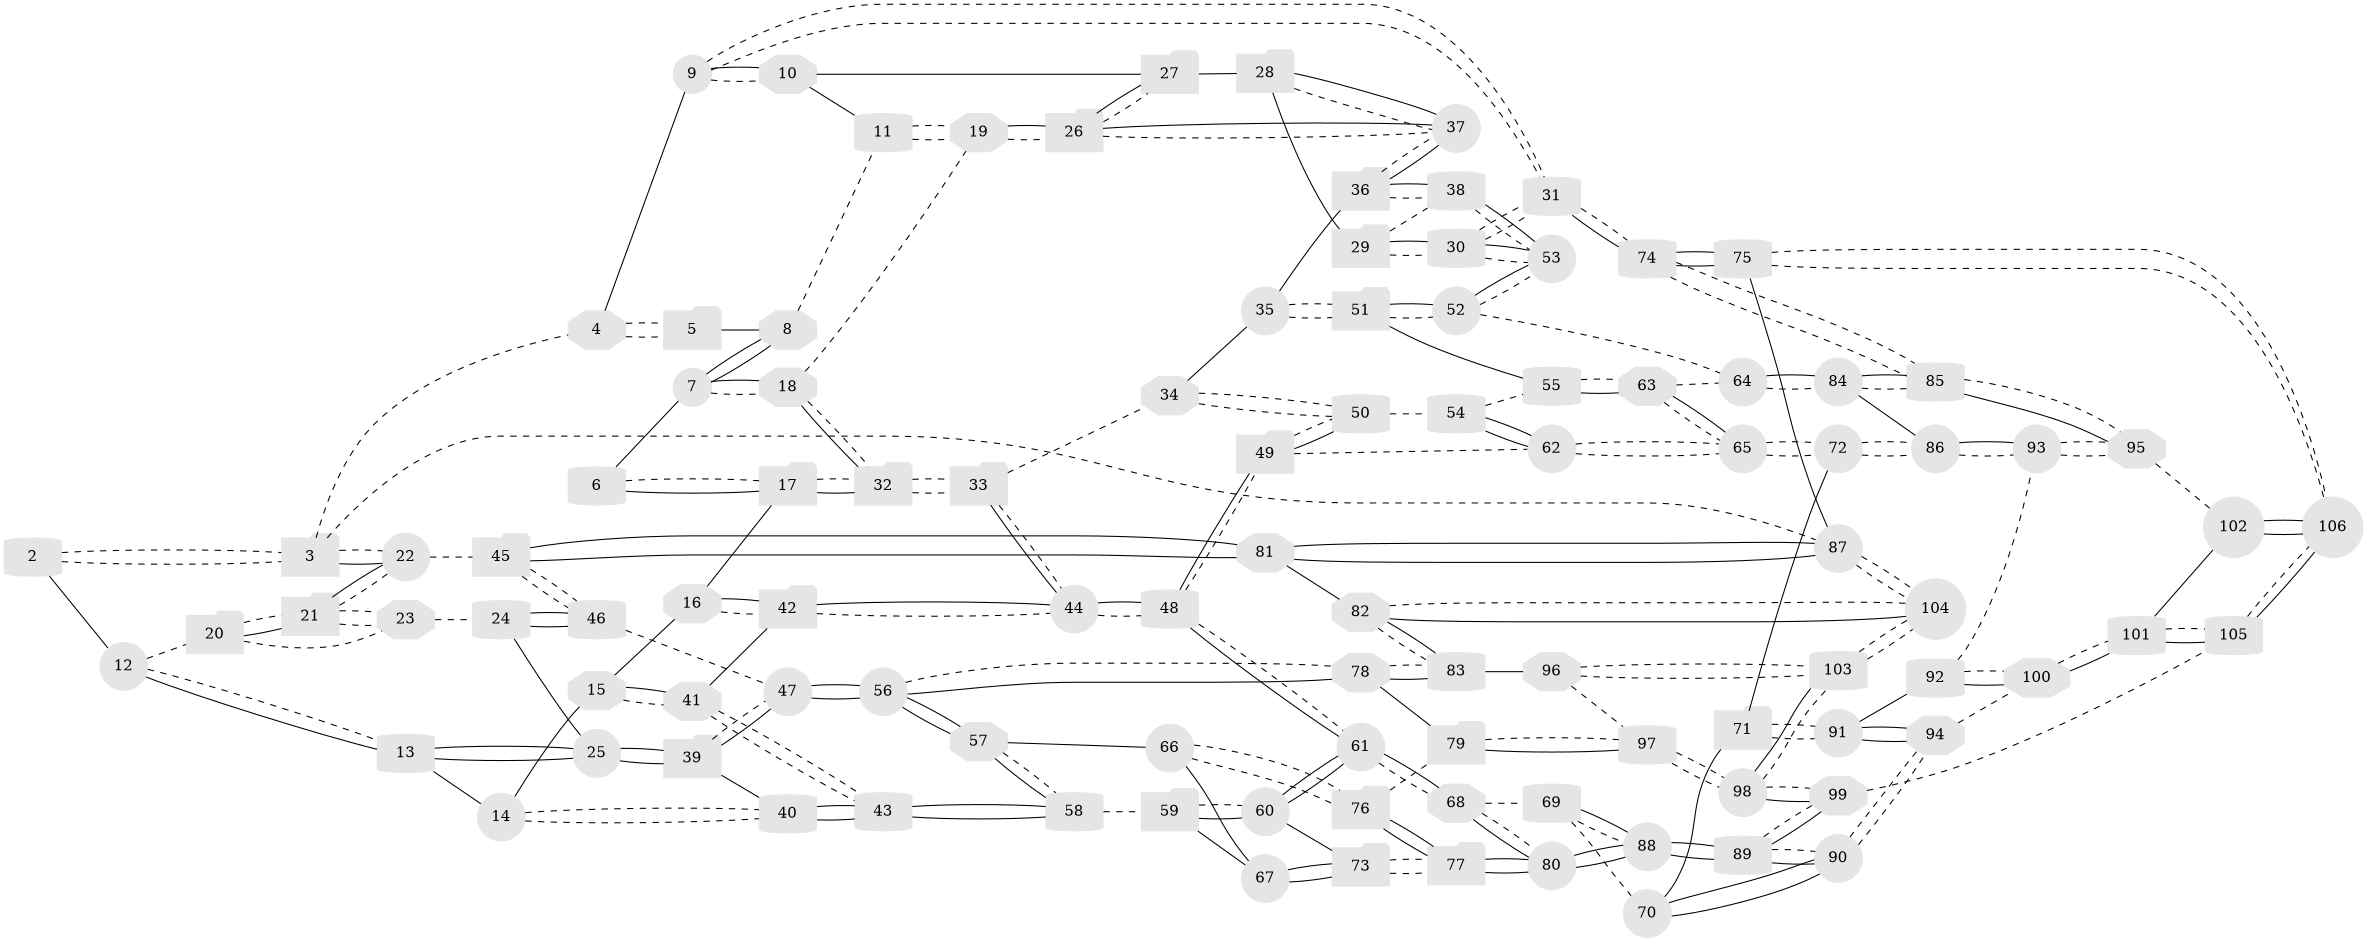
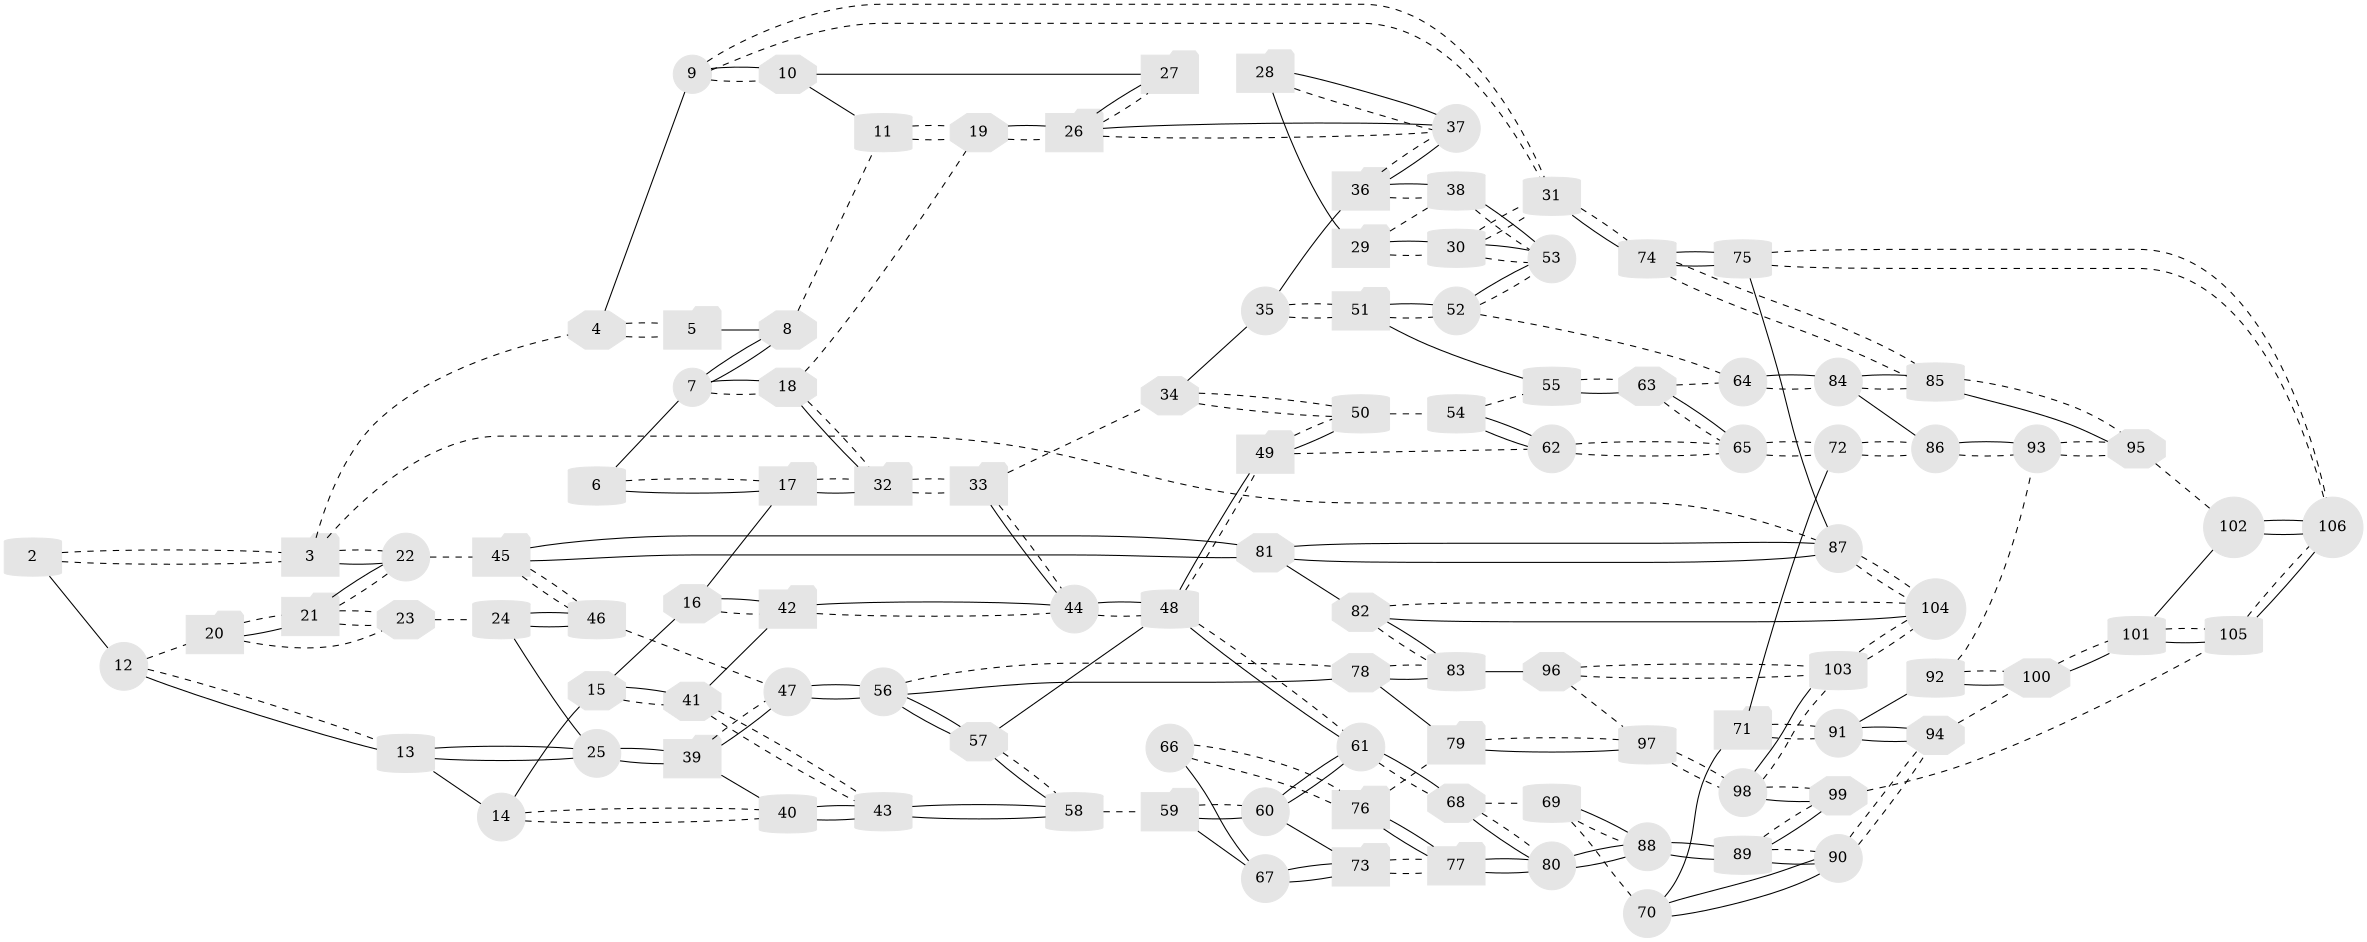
(1218, 74) -> none
(1077, 745) -> (1075, 675)
